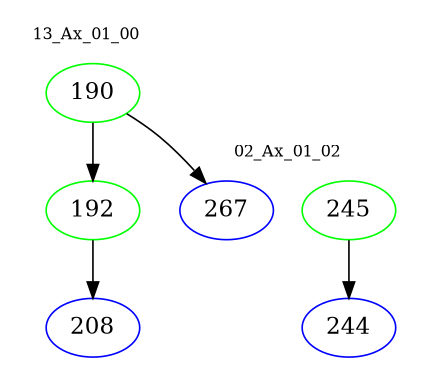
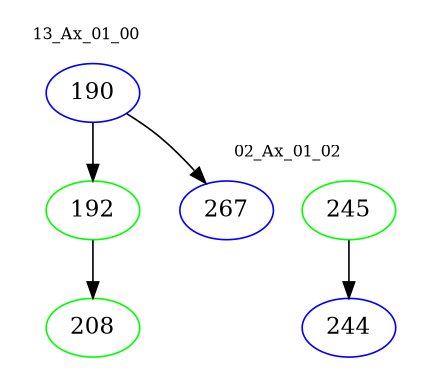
(93, 93) -> (93, 93)
(93, 328) -> (93, 328)
